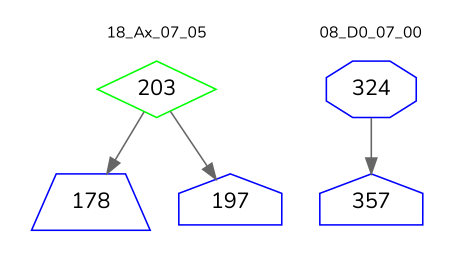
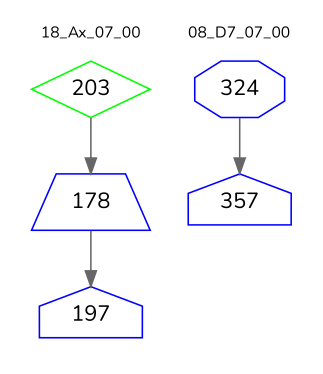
(157, 34) -> (91, 34)
(371, 34) -> (240, 34)
(189, 139) -> (91, 251)
